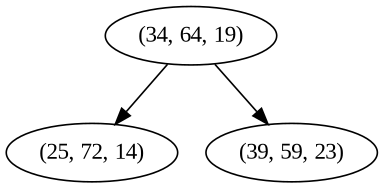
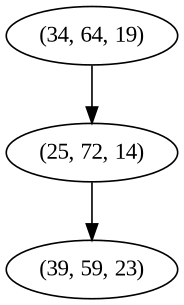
(236, 88) -> (92, 203)
